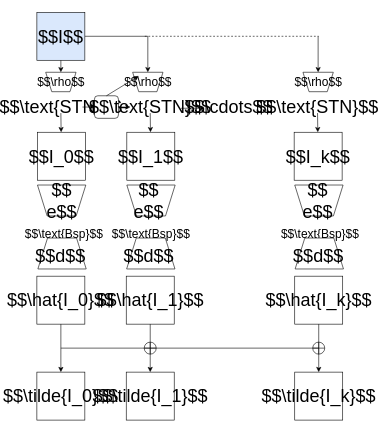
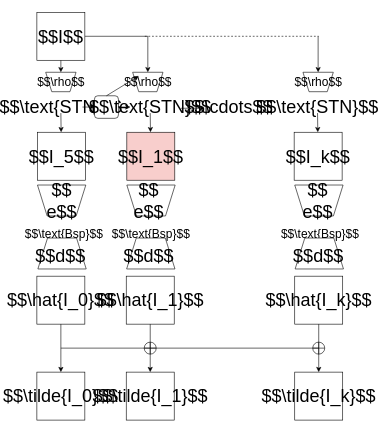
(61, 36) -> (61, 36)
(62, 156) -> (62, 156)
(151, 156) -> (151, 156)
